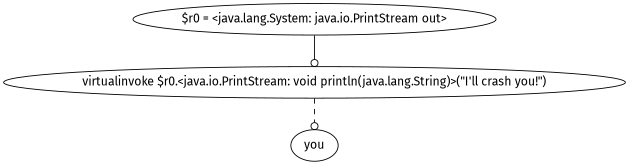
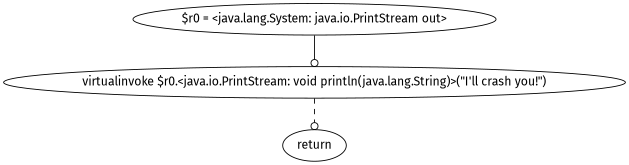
(315, 145) -> (315, 145)
